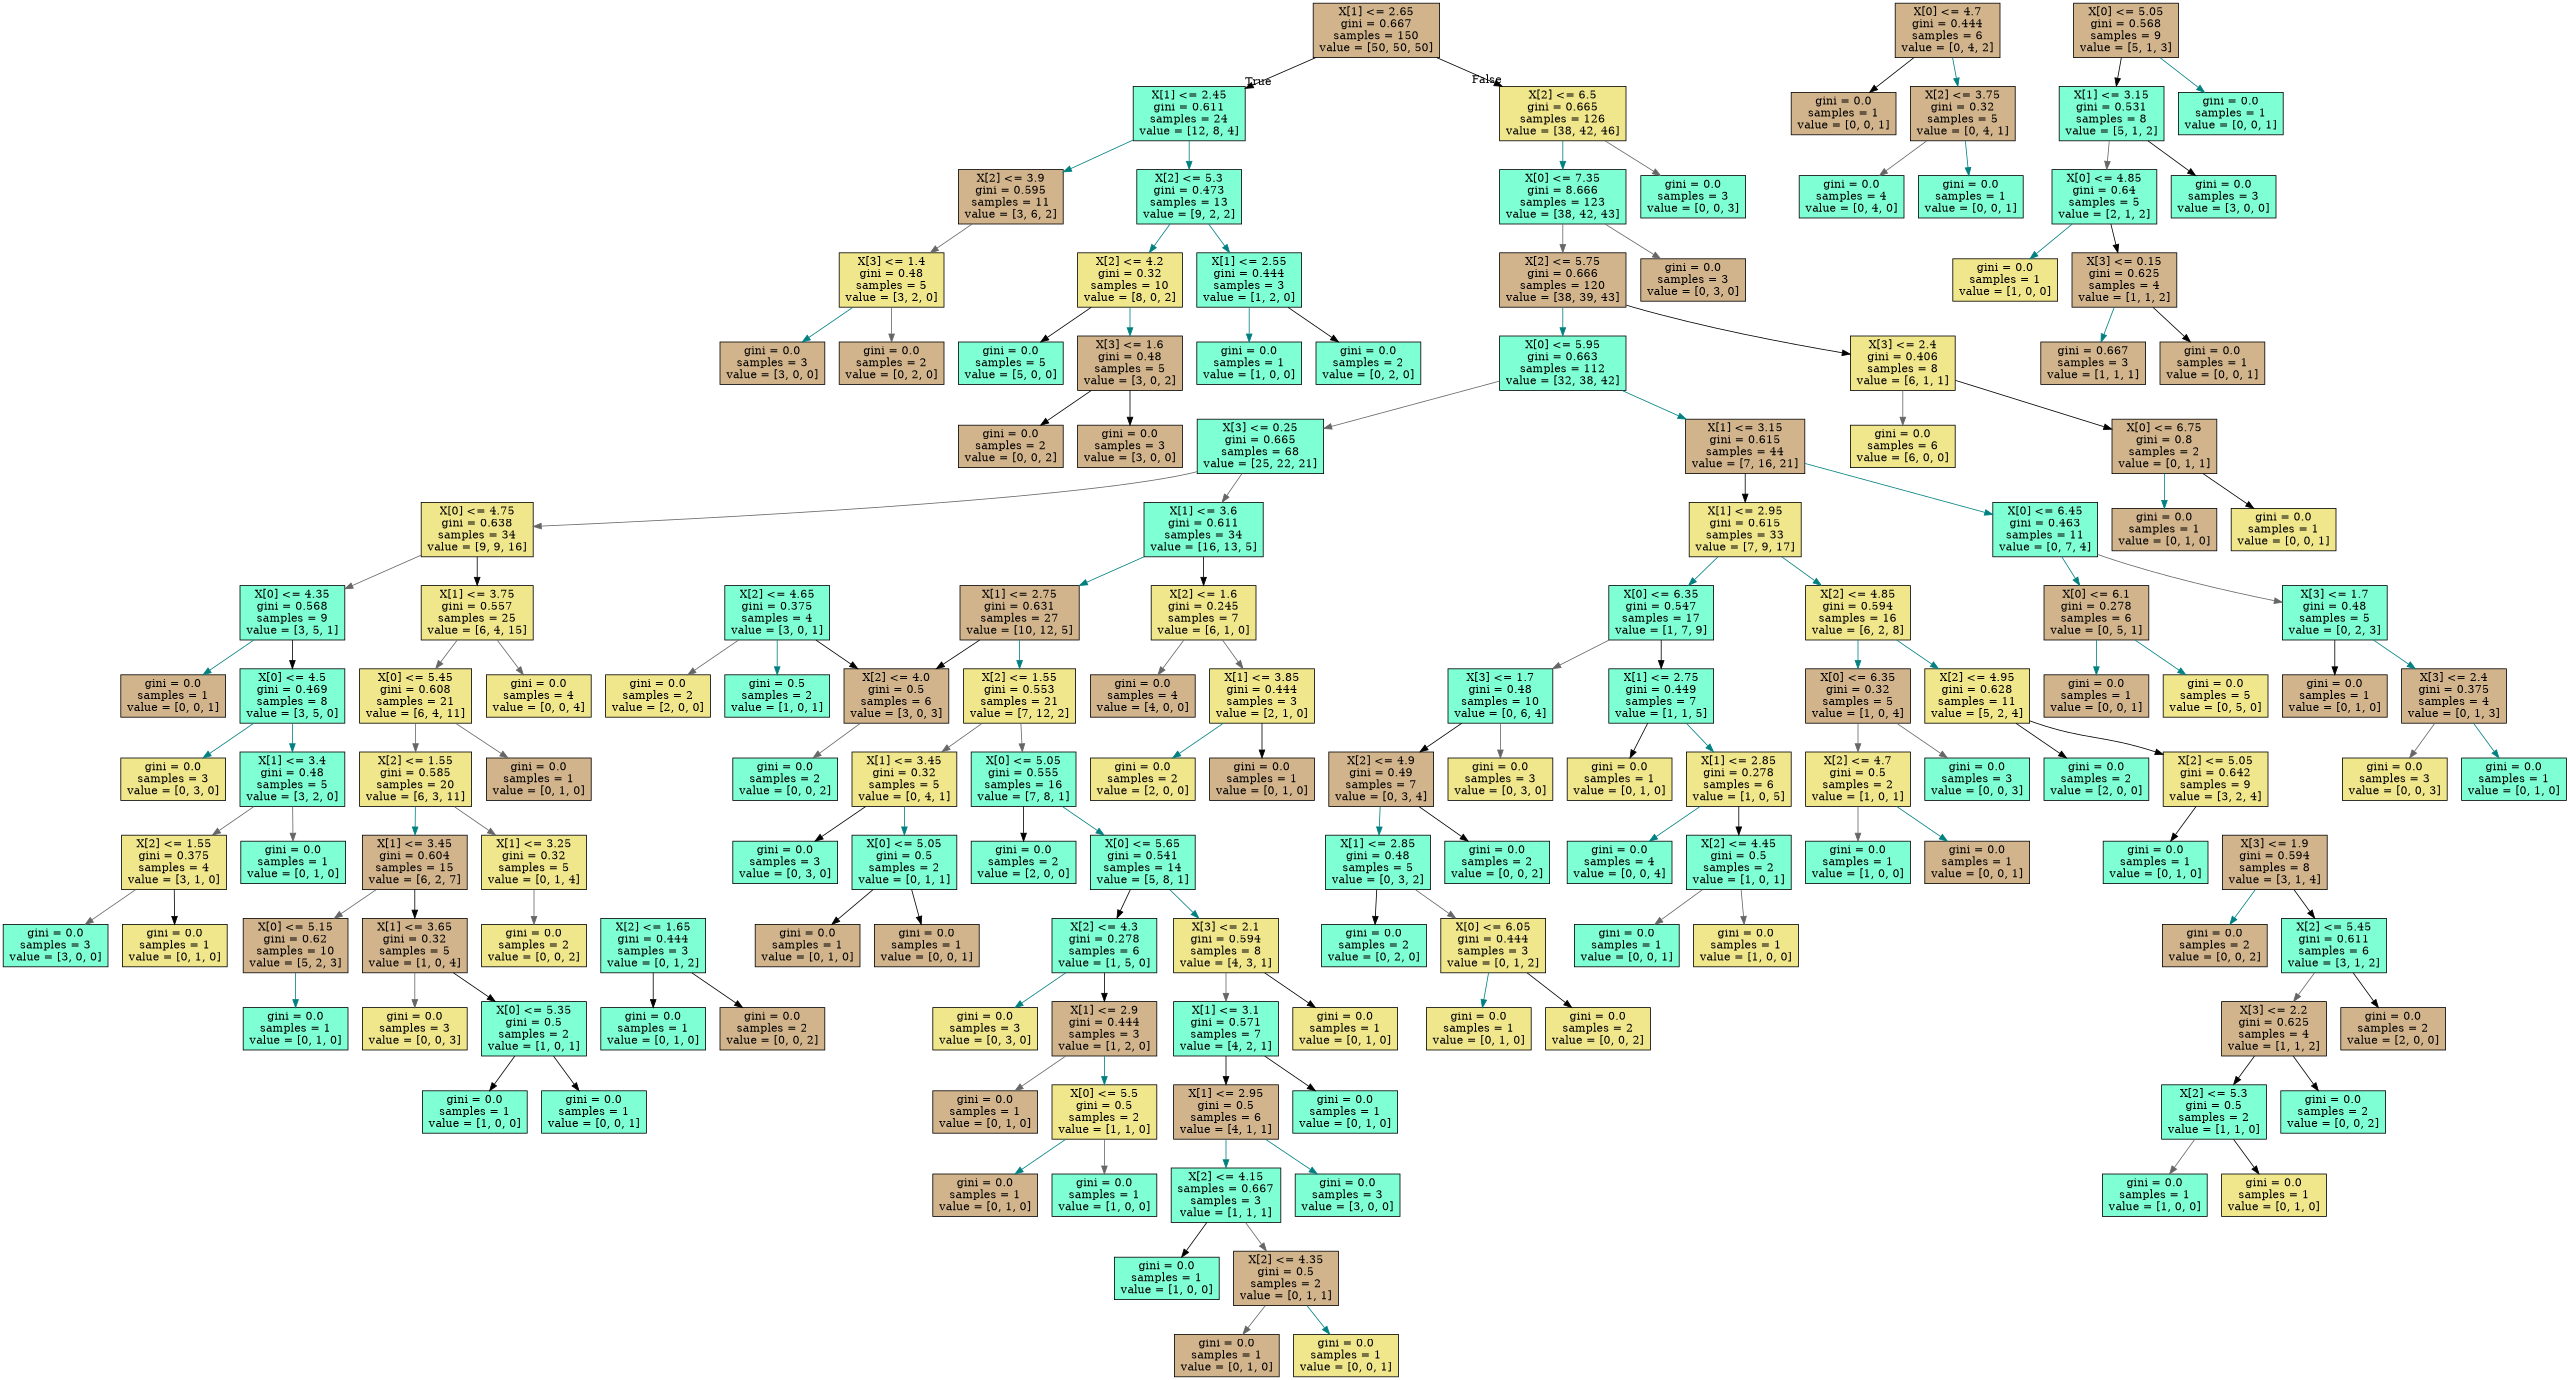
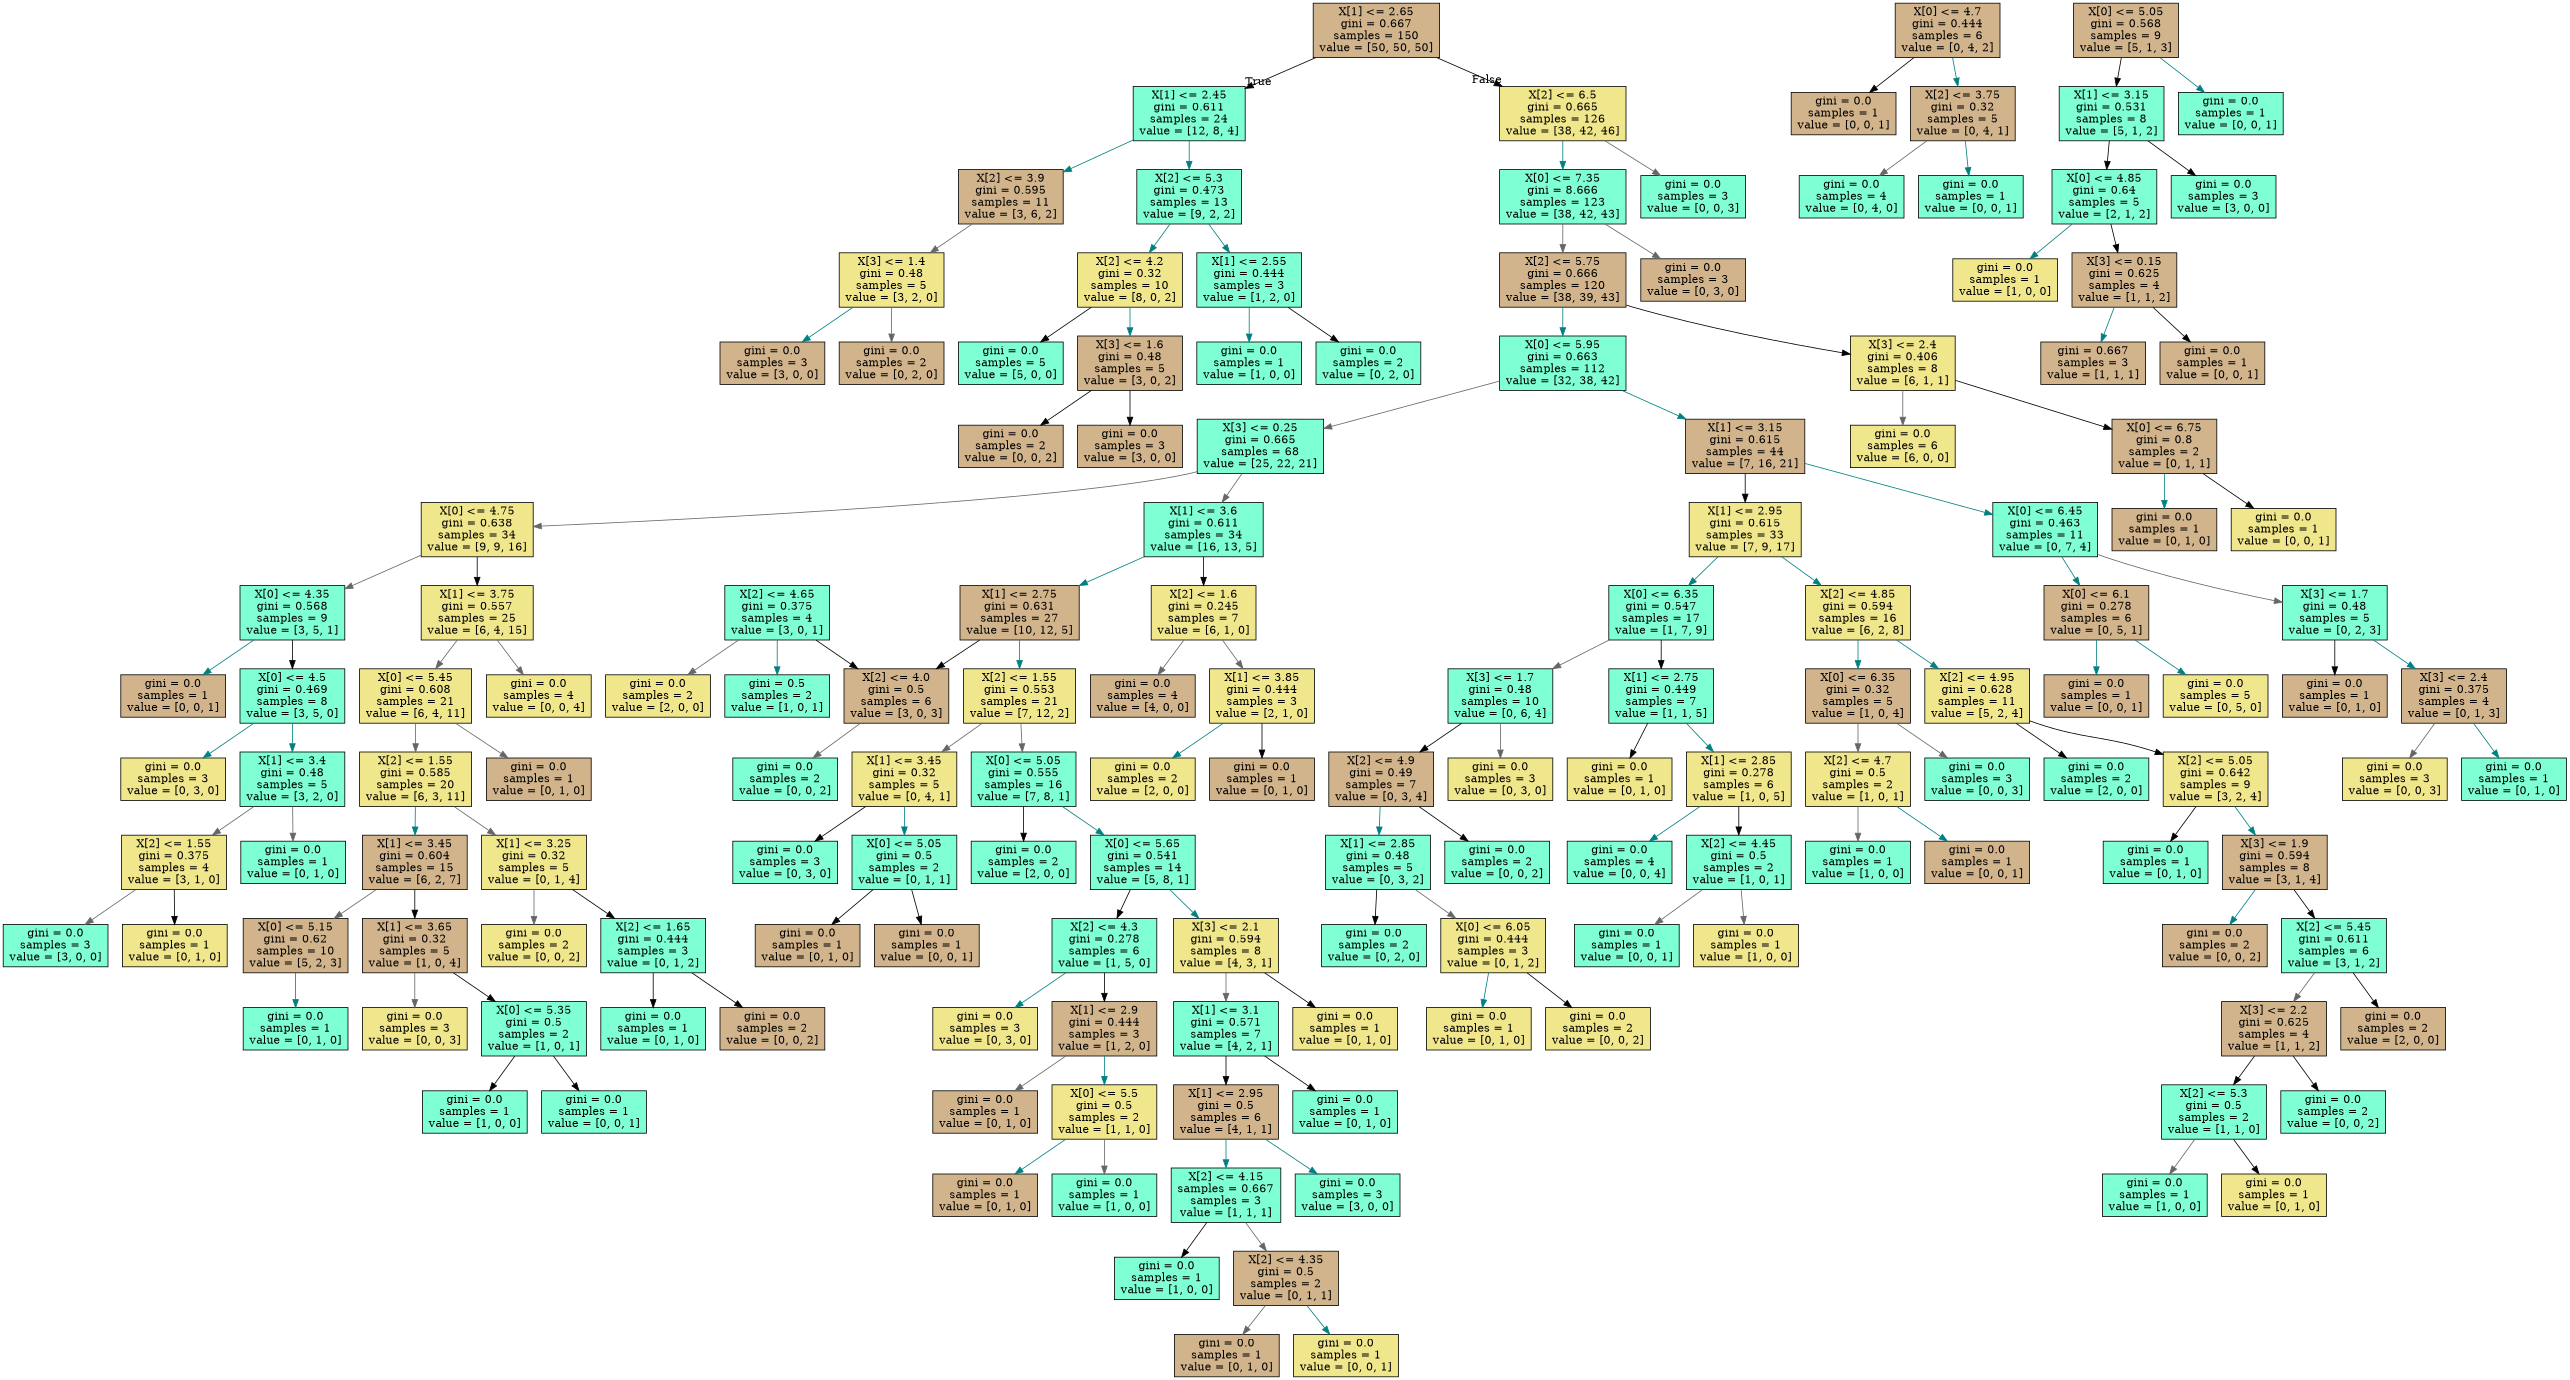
(2108, 151) -> (2108, 151)
none -> (2243, 817)
none -> (590, 902)
